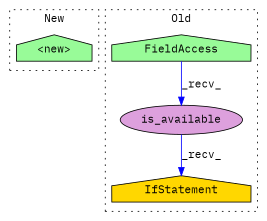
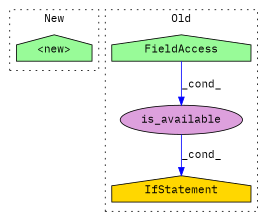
(202, 85) -> (202, 85)
(202, 155) -> (202, 155)
